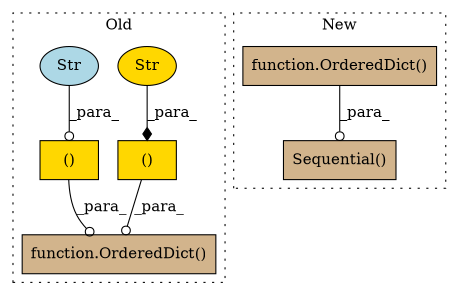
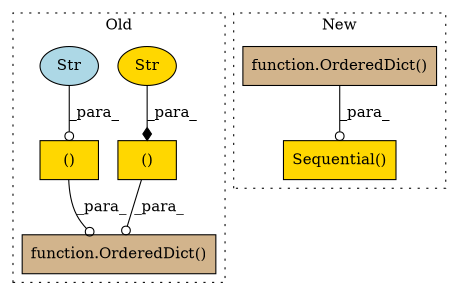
(340, 160) -> (340, 160)
